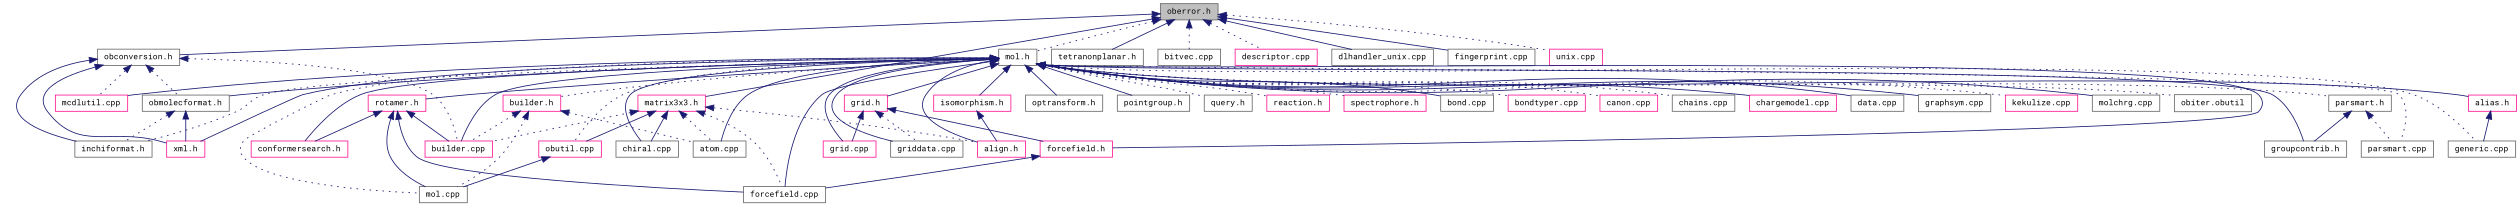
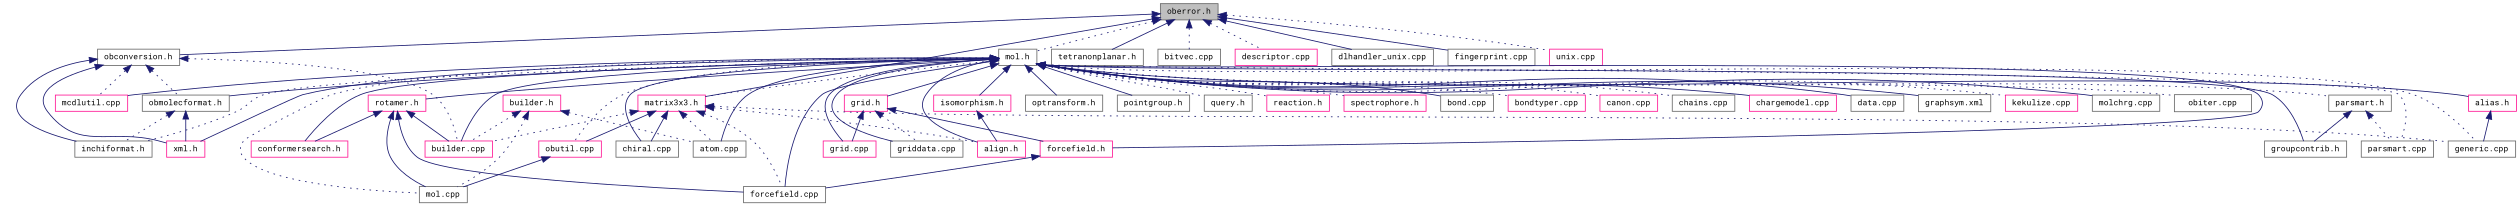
(775, 73) -> (848, 77)
(1955, 103) -> (1955, 103)
(2213, 103) -> (2213, 103)
none -> (1581, 118)
